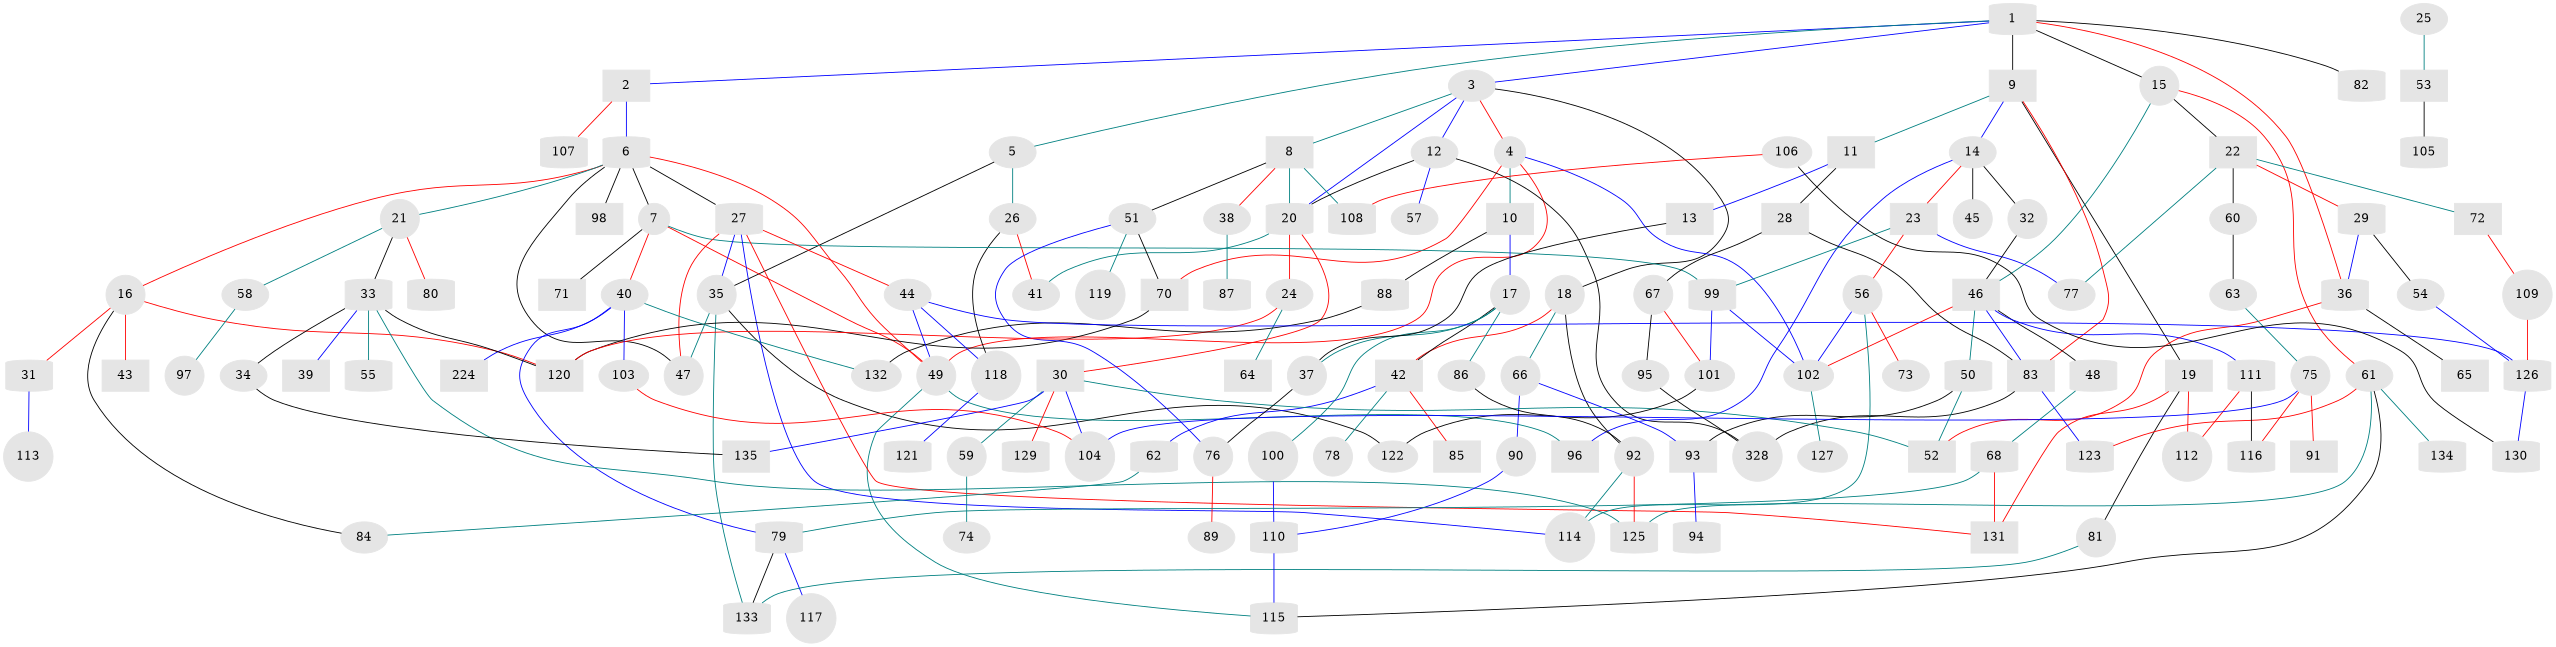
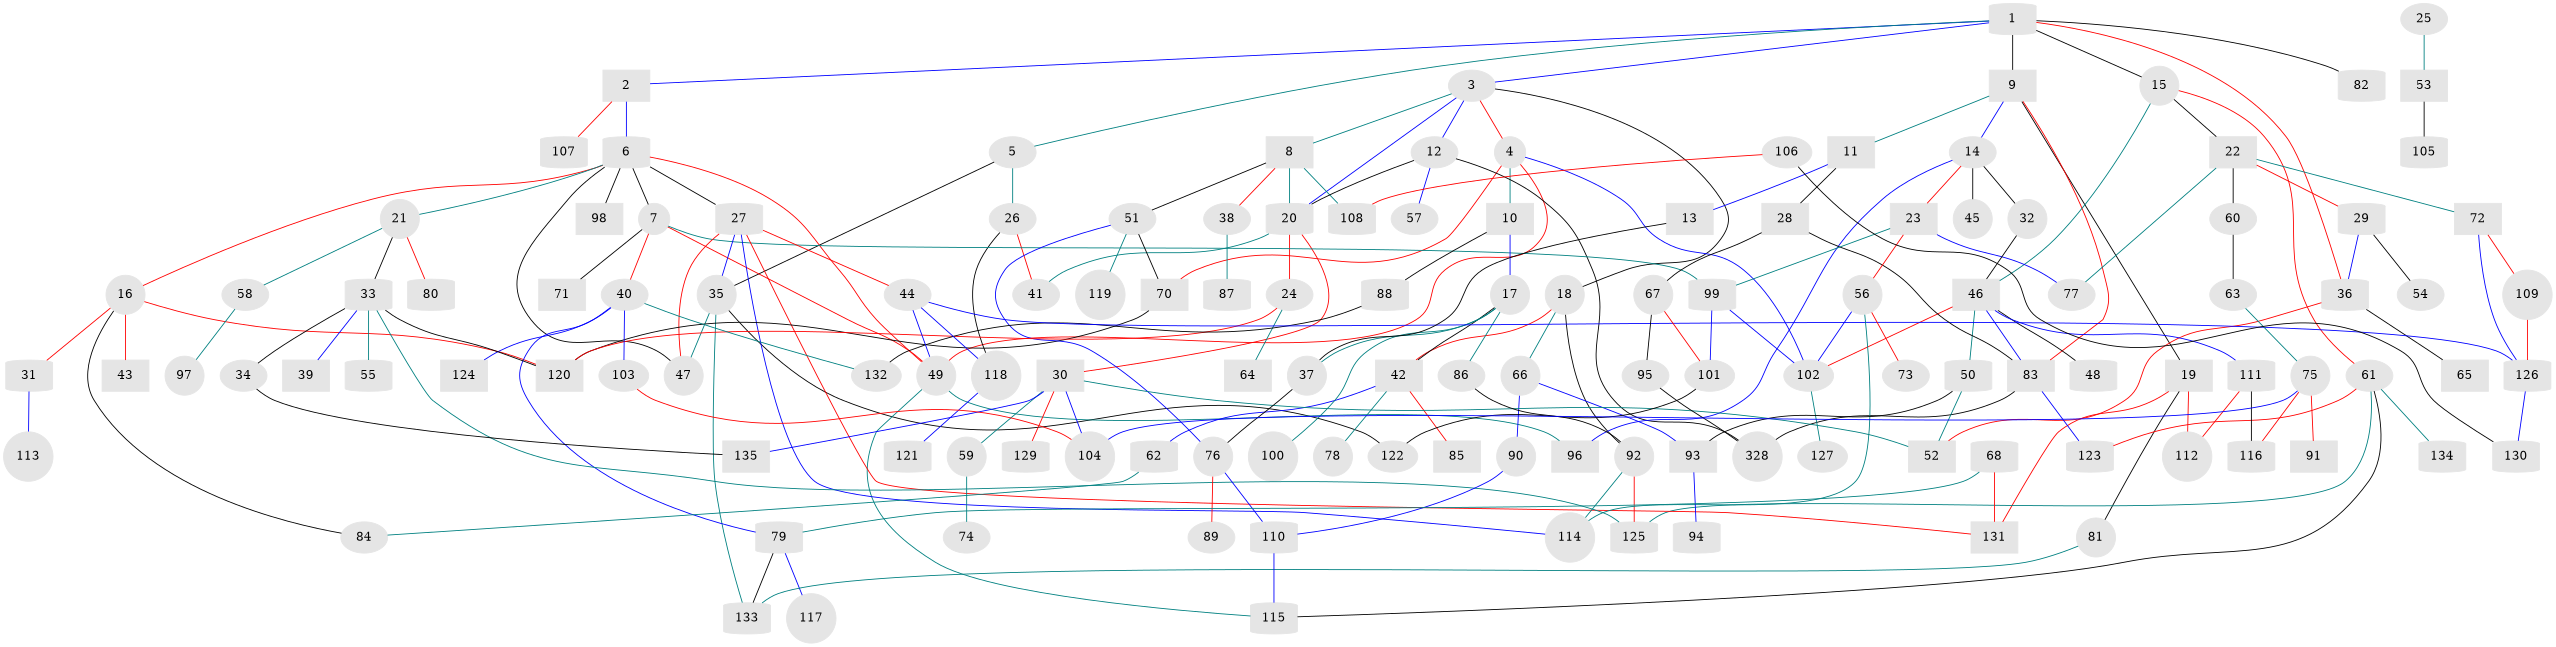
(2473, 333) -> (2489, 300)
(464, 376) -> (464, 376)
(2047, 414) -> none
(1274, 499) -> (1244, 497)
